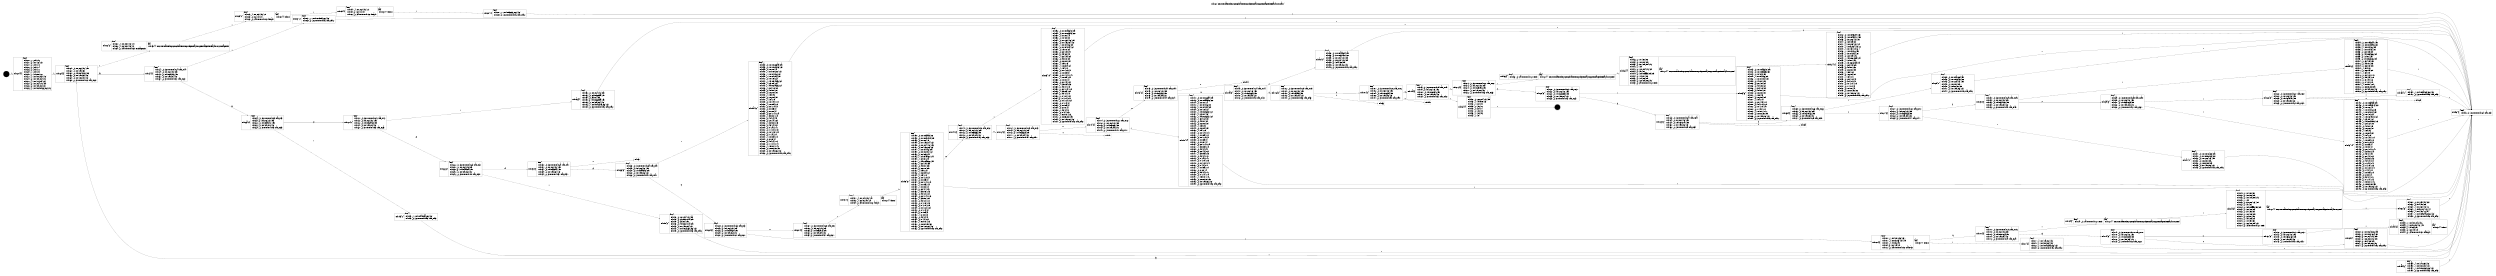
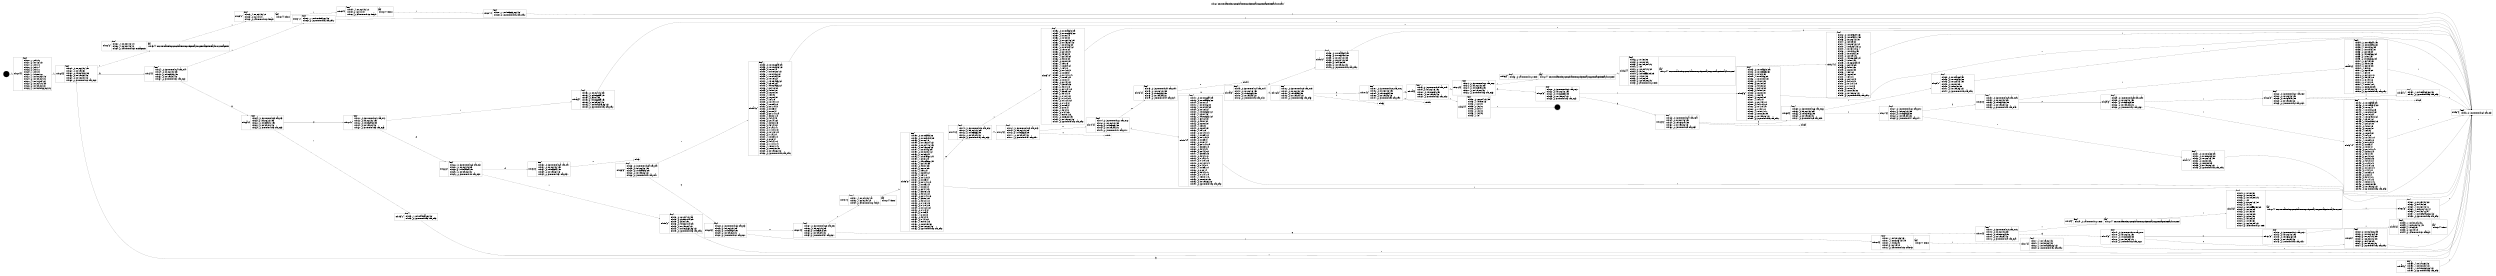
(593, 170) -> none
(1952, 238) -> (1405, 233)
